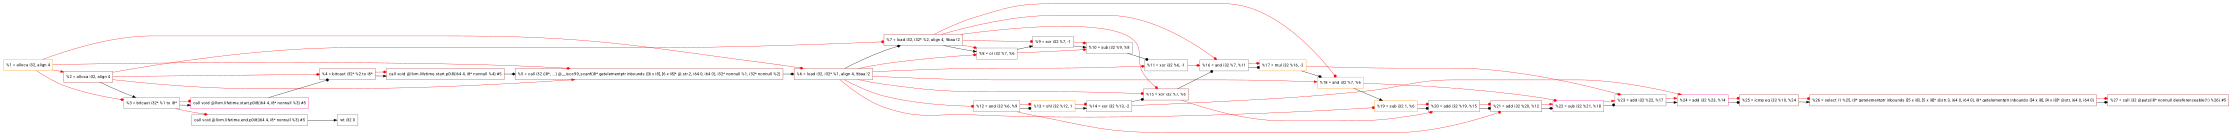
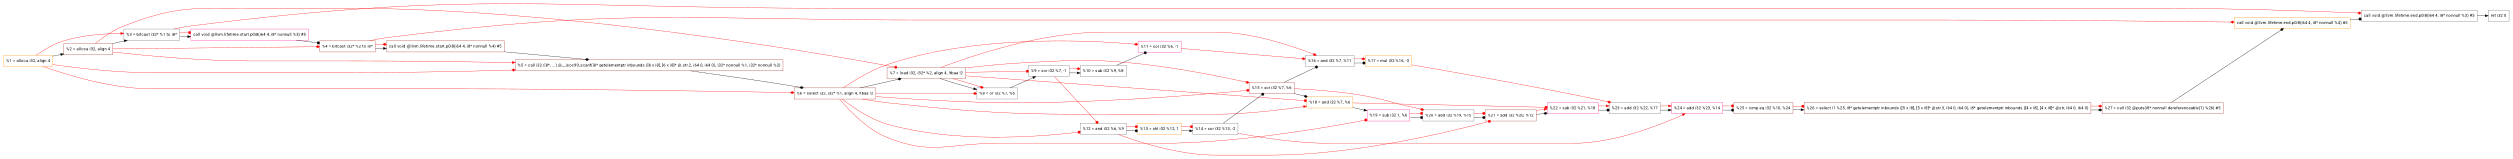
none -> (2292, 23)
(1050, 51) -> none
(1166, 65) -> (1160, 47)
(57, 71) -> (57, 55)
(1310, 73) -> (1299, 95)
(833, 74) -> (835, 93)
(77, 90) -> (76, 38)
none -> (1075, 99)
(1396, 106) -> (1388, 115)
